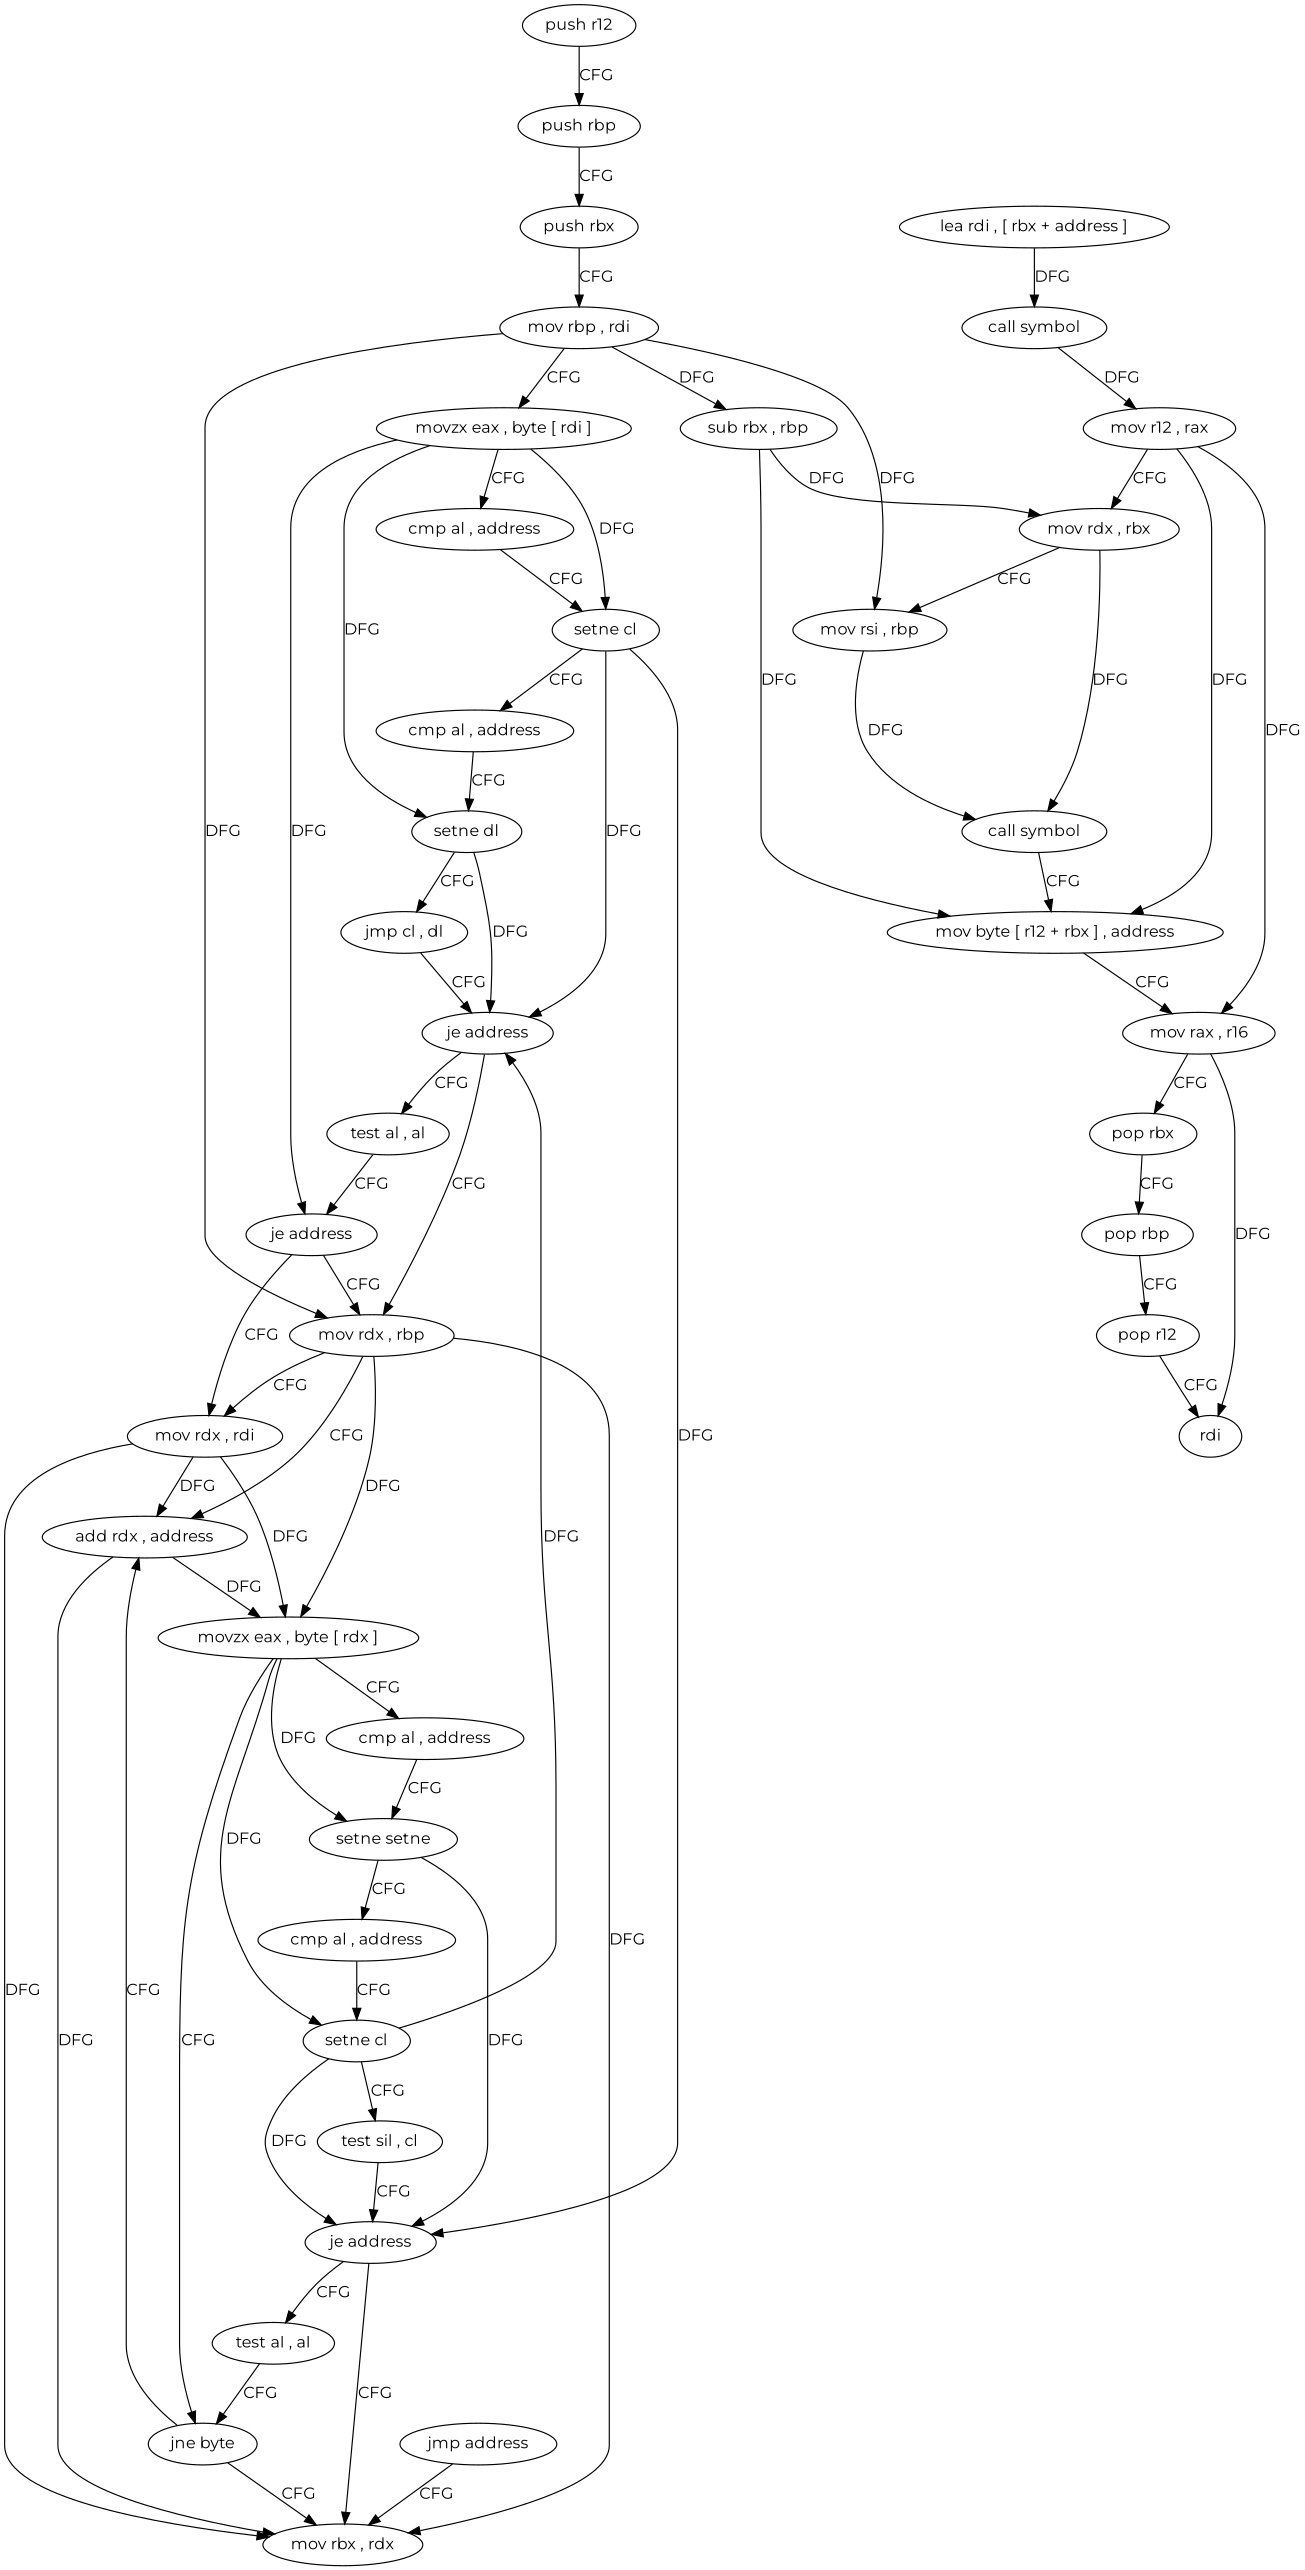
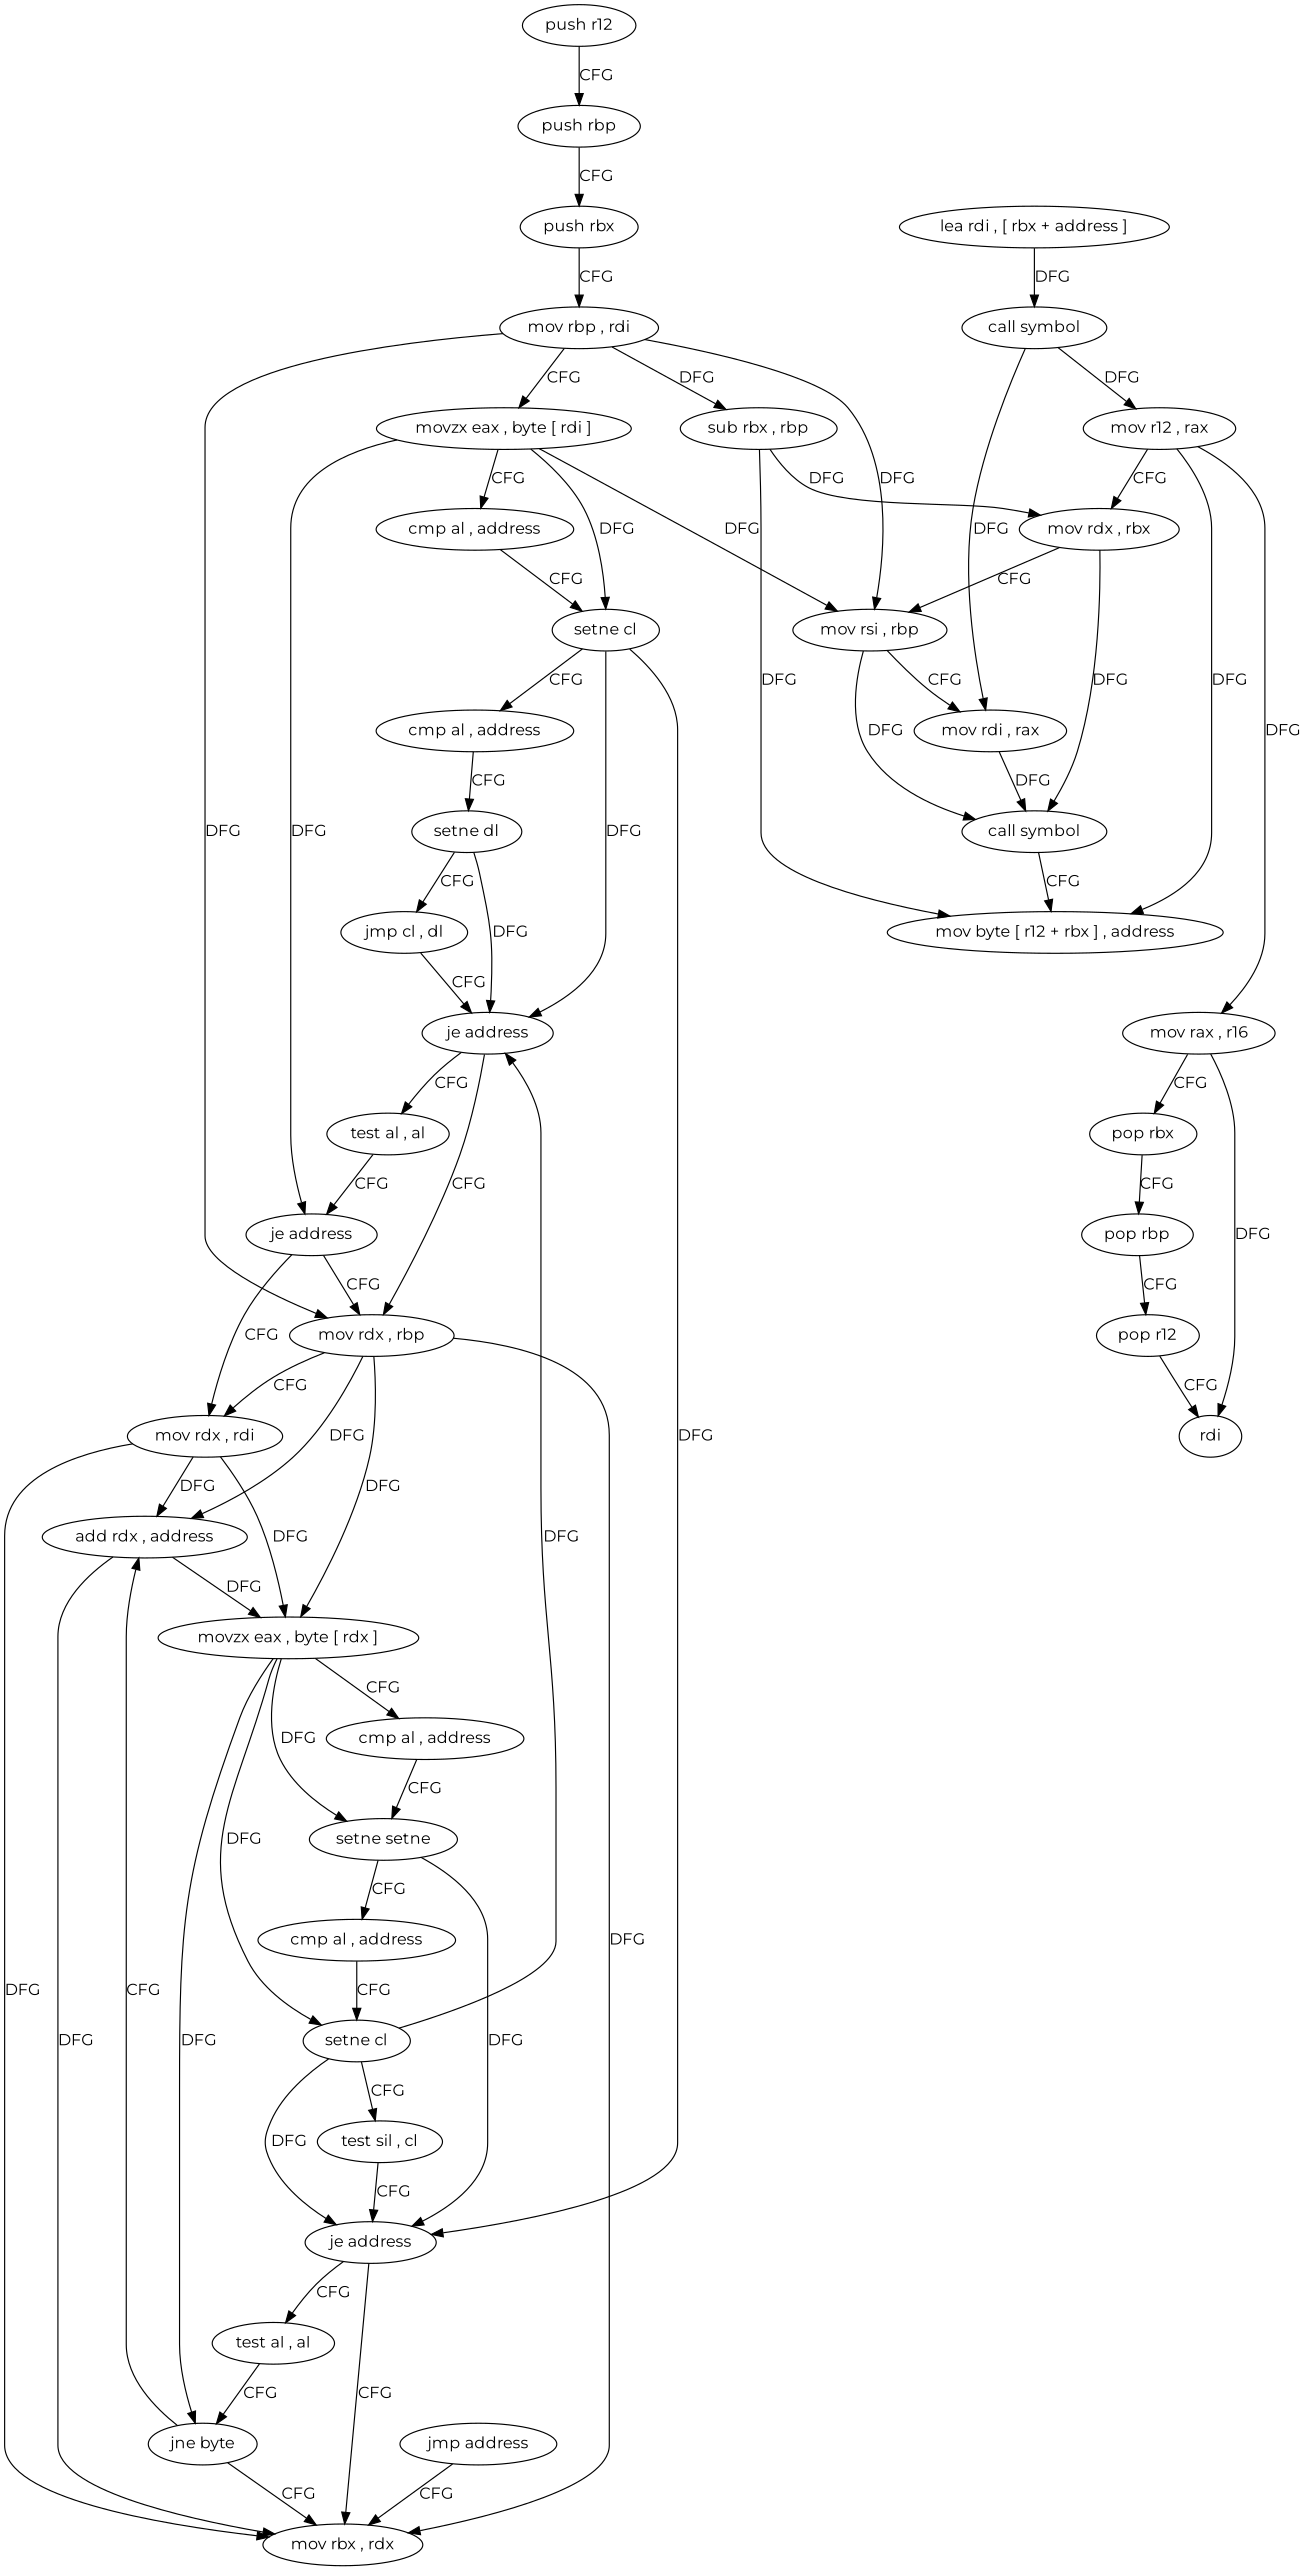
(344, 623) -> (683, 527)
none -> (990, 731)
(1123, 980) -> none
(347, 1436) -> (347, 1436)
(199, 2041) -> (199, 2041)
